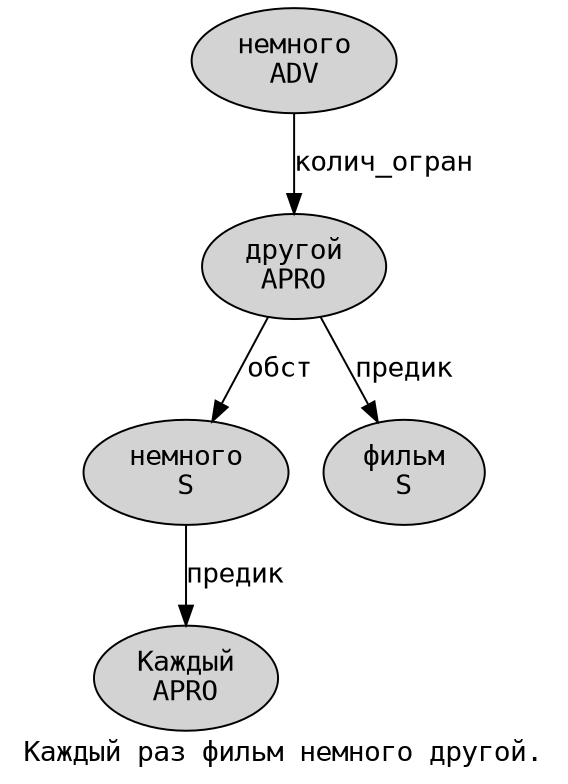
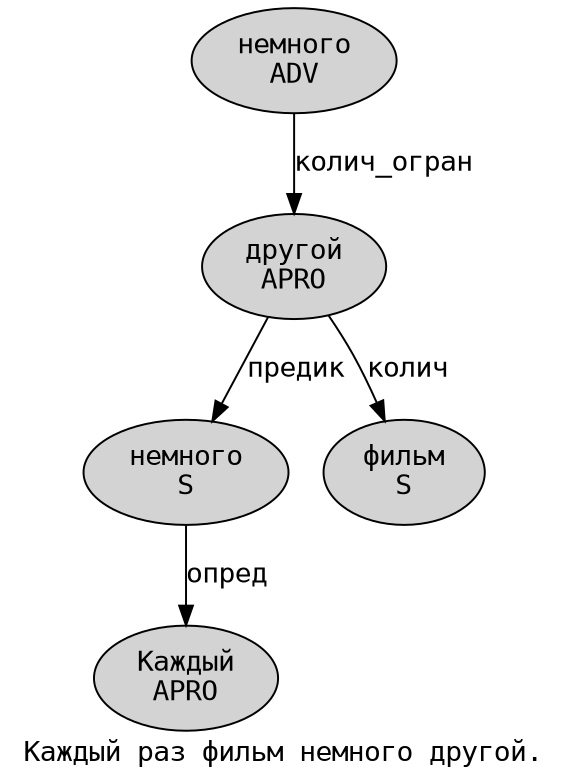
(280, 369) -> (296, 369)
(404, 369) -> (408, 369)
(235, 575) -> (227, 575)
